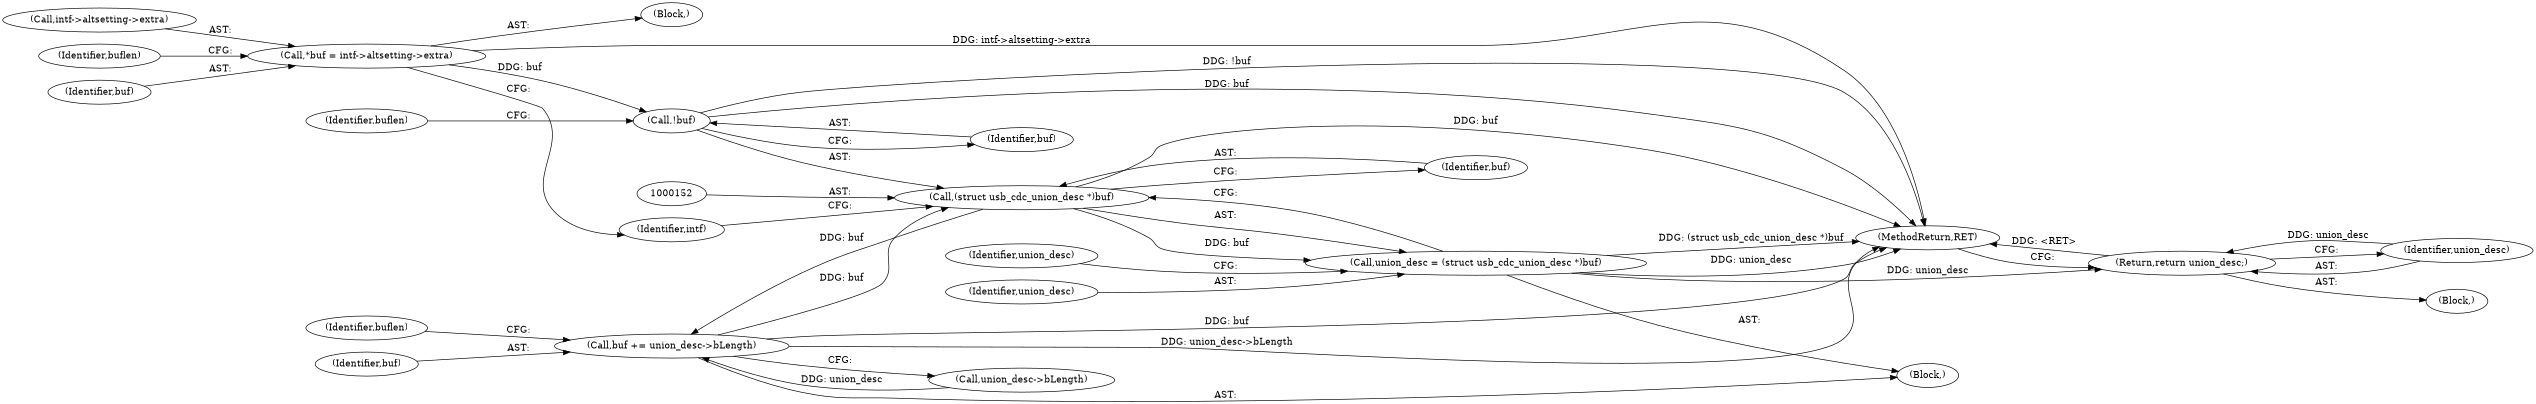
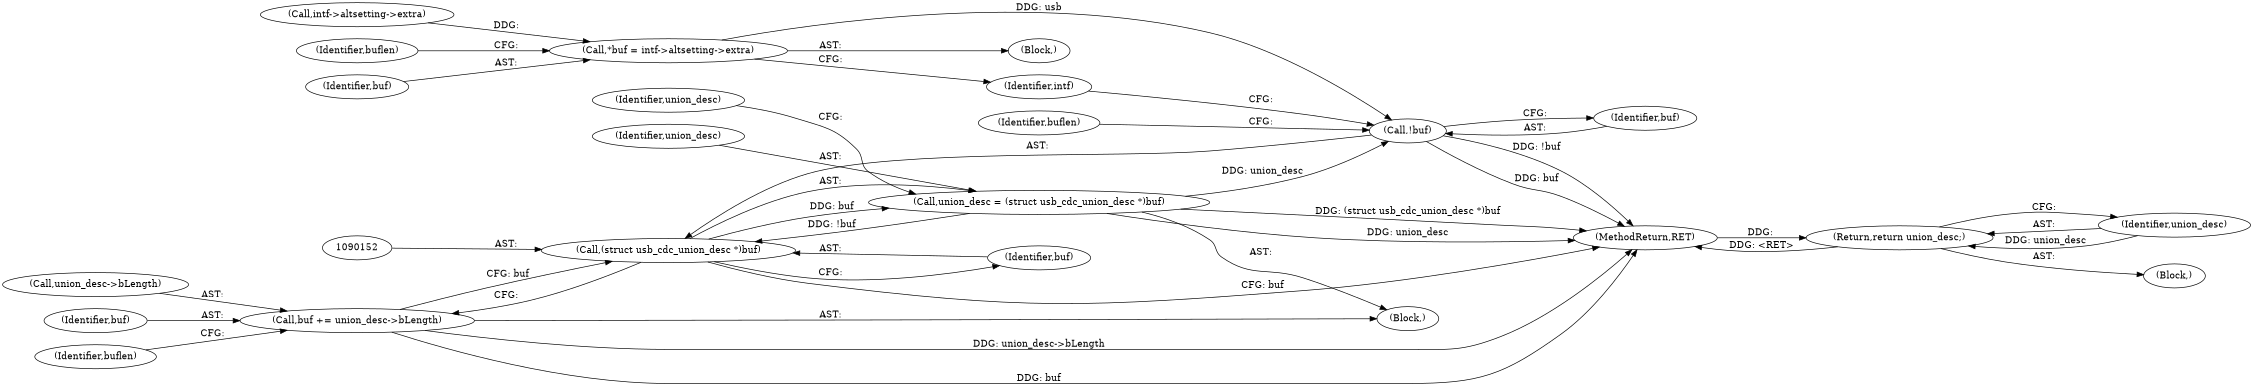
(222, 30) -> (508, 26)
(1250, 45) -> none
(520, 68) -> (1039, 8)
(1476, 121) -> (1263, 286)
(1227, 193) -> (832, 225)
(672, 194) -> (357, 248)
(824, 216) -> (1228, 105)
(842, 238) -> (508, 296)
(2044, 258) -> (1762, 233)
(842, 278) -> (508, 274)
(1807, 281) -> (1287, 180)
(830, 368) -> none
(842, 380) -> (214, 295)
